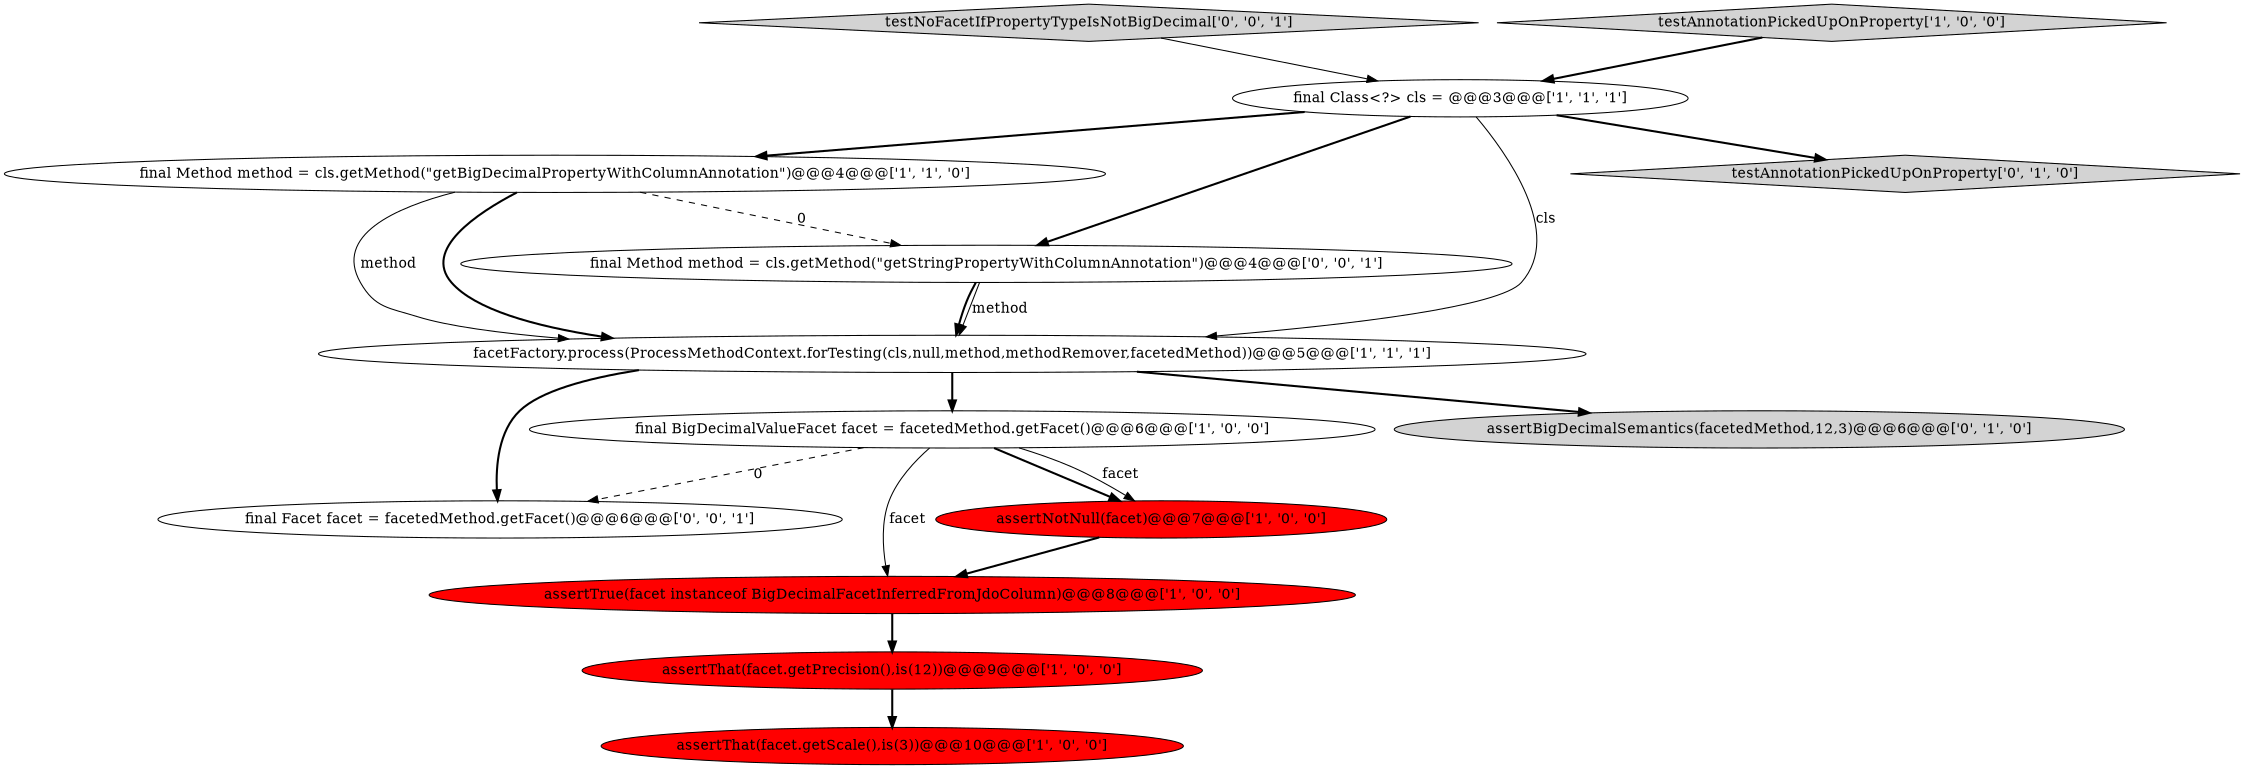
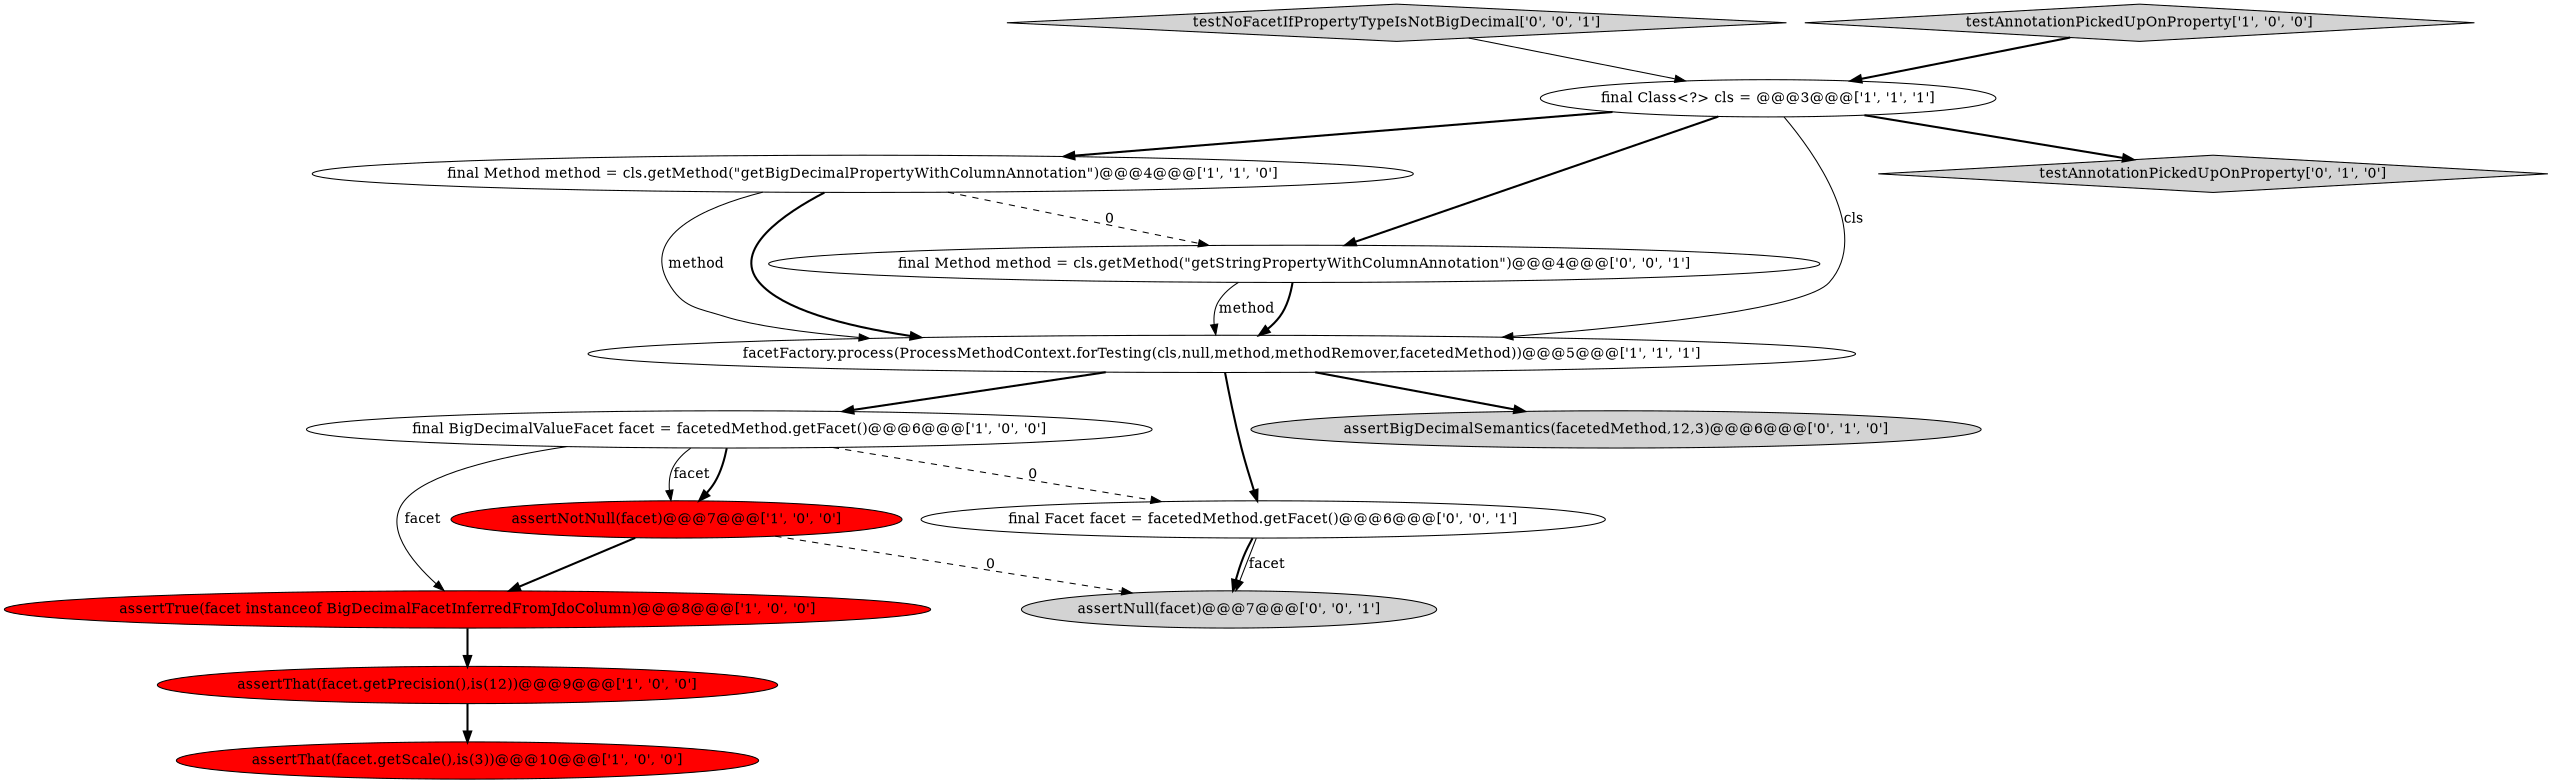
none -> (1229, 609)
